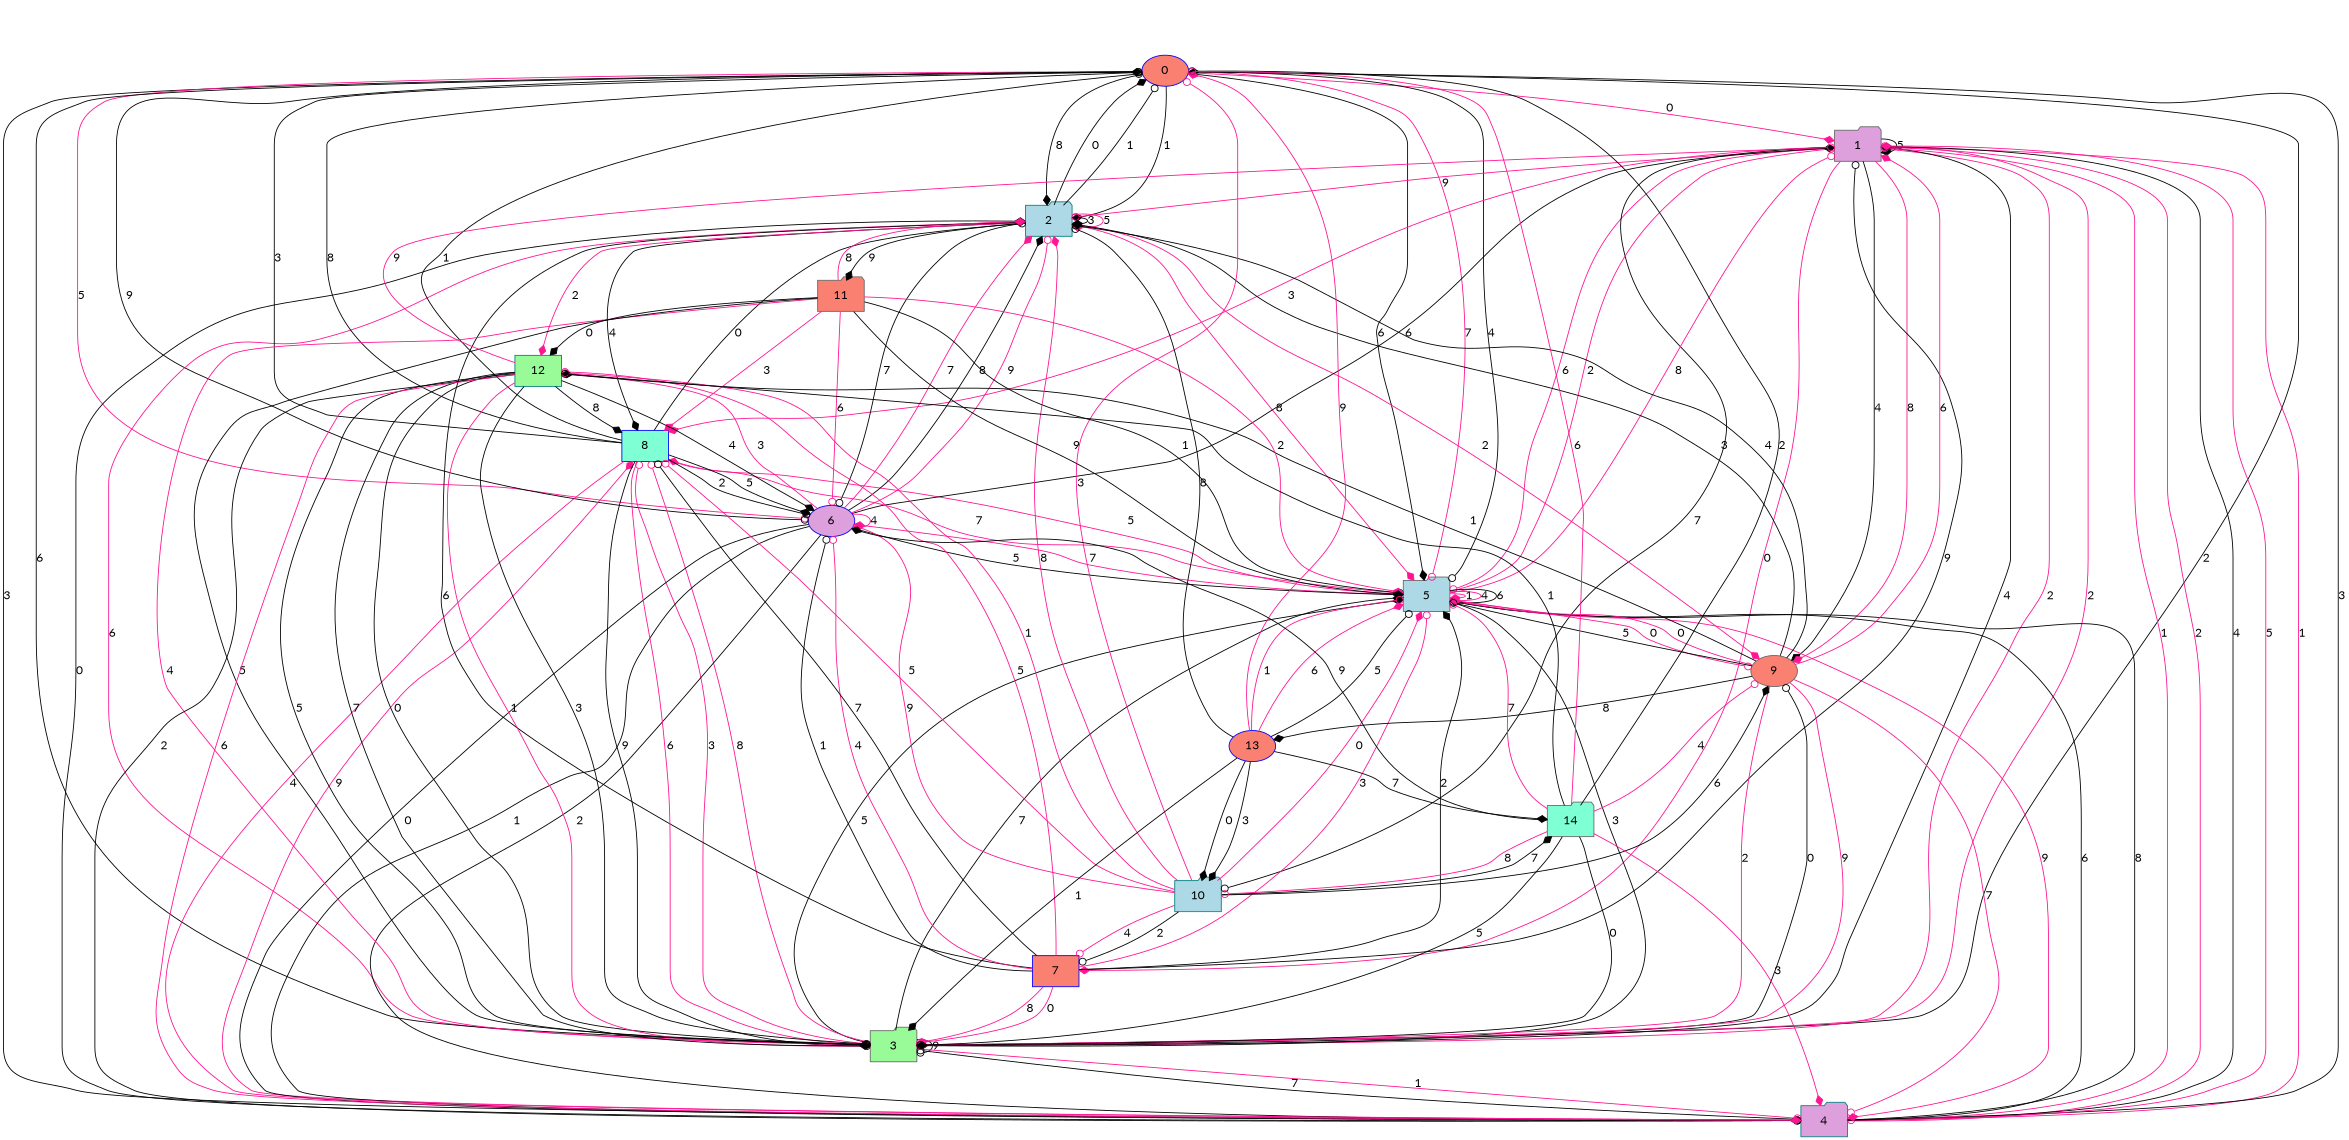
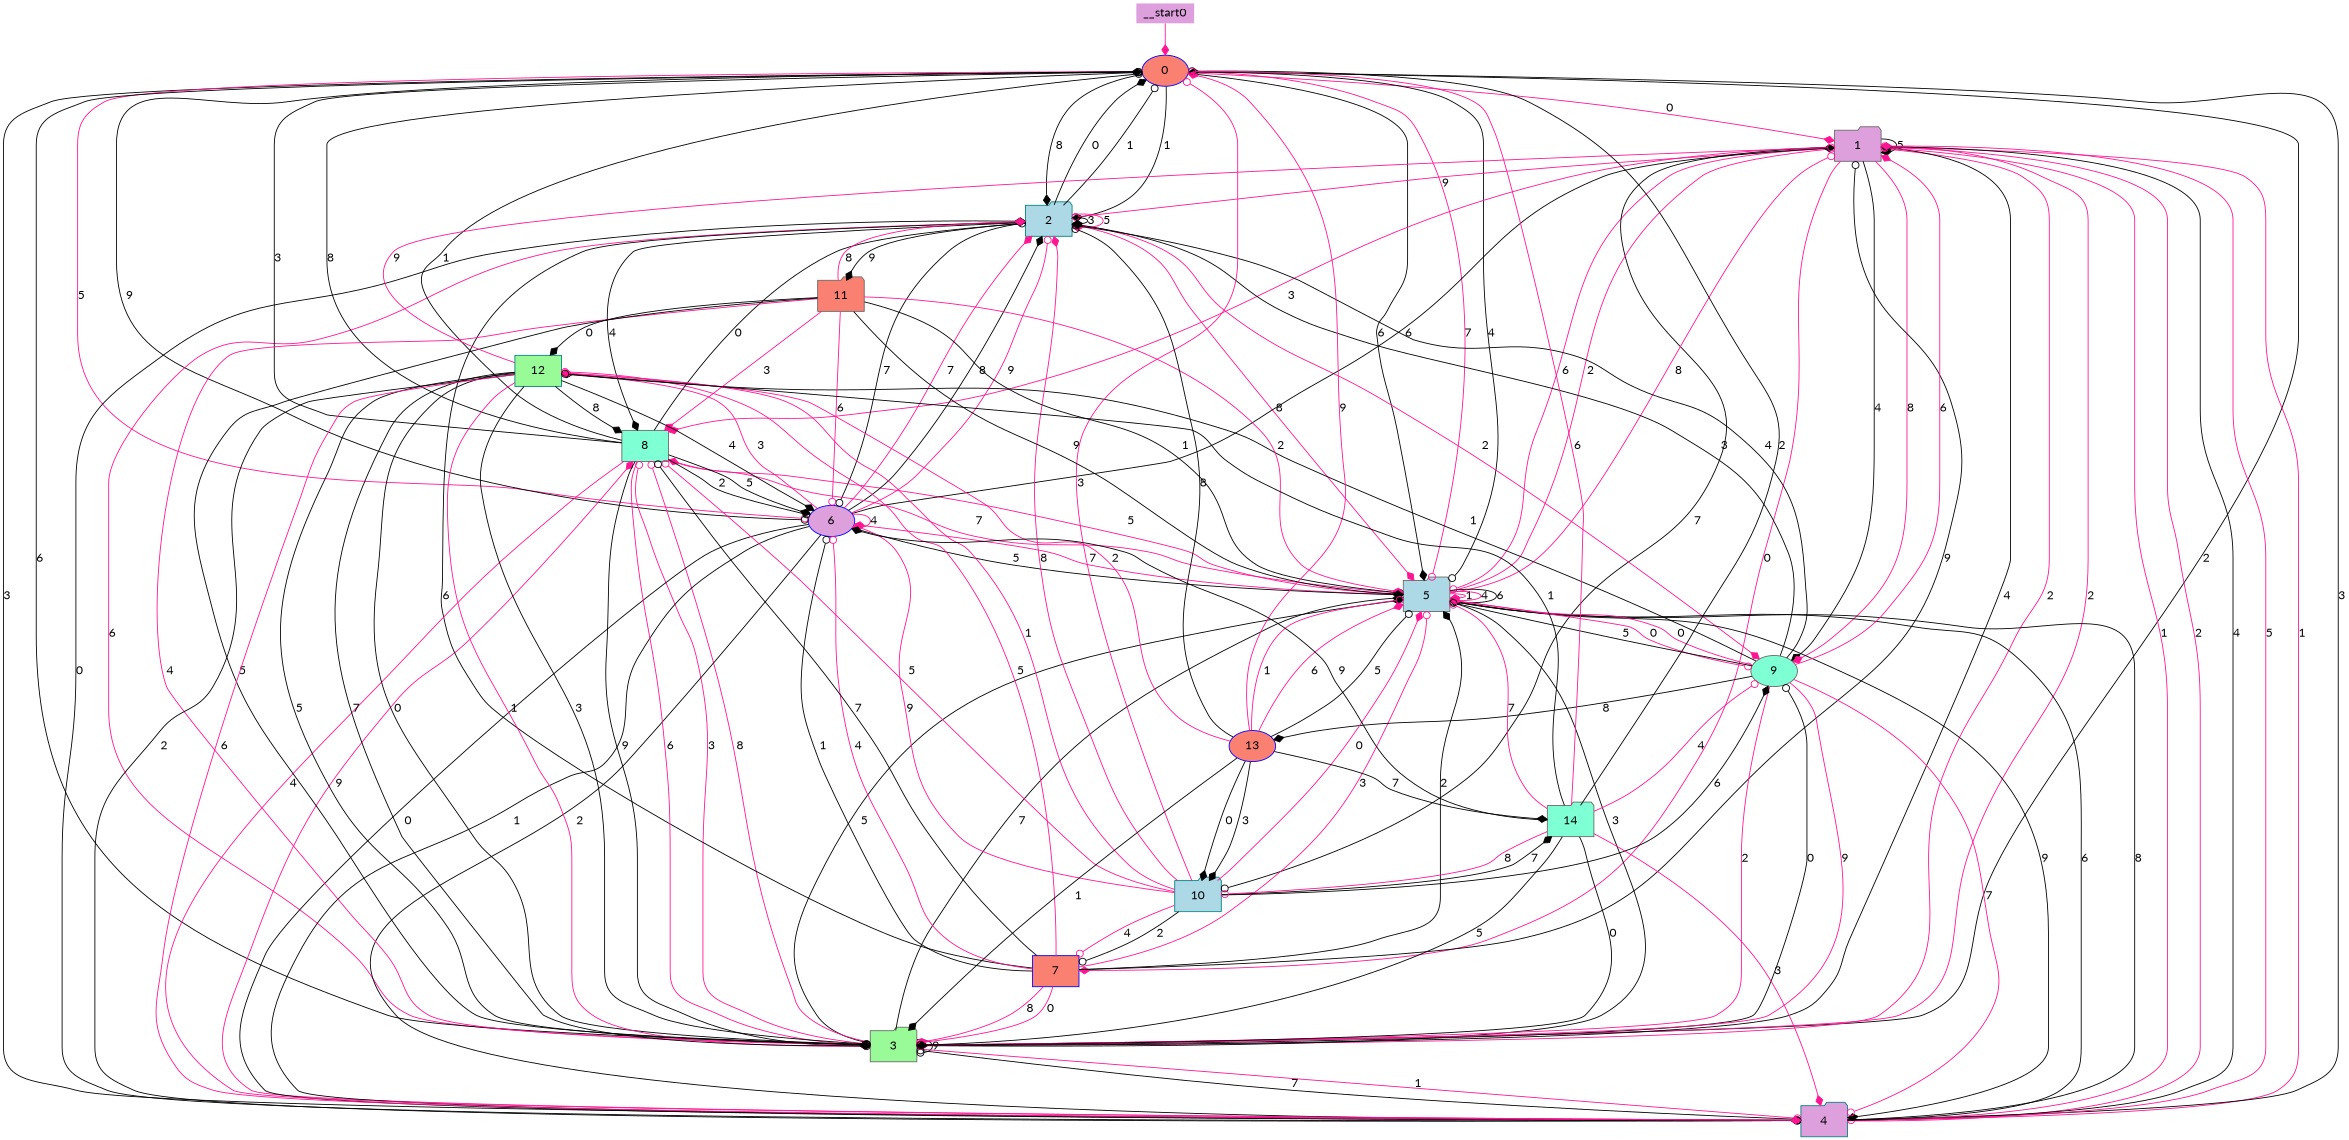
none -> (1165, 13)
(757, 236) -> (957, 487)
(645, 446) -> (645, 446)
(1774, 671) -> (1774, 671)
(1963, 742) -> (1963, 742)
